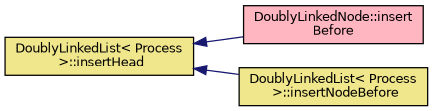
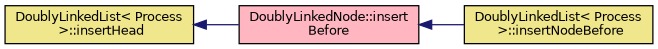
(223, 72) -> (448, 25)
